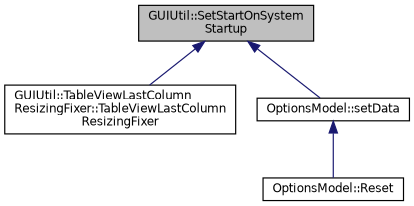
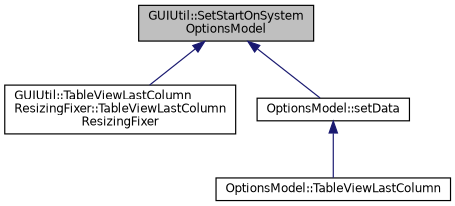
(226, 23) -> (226, 23)
(333, 189) -> (333, 189)
